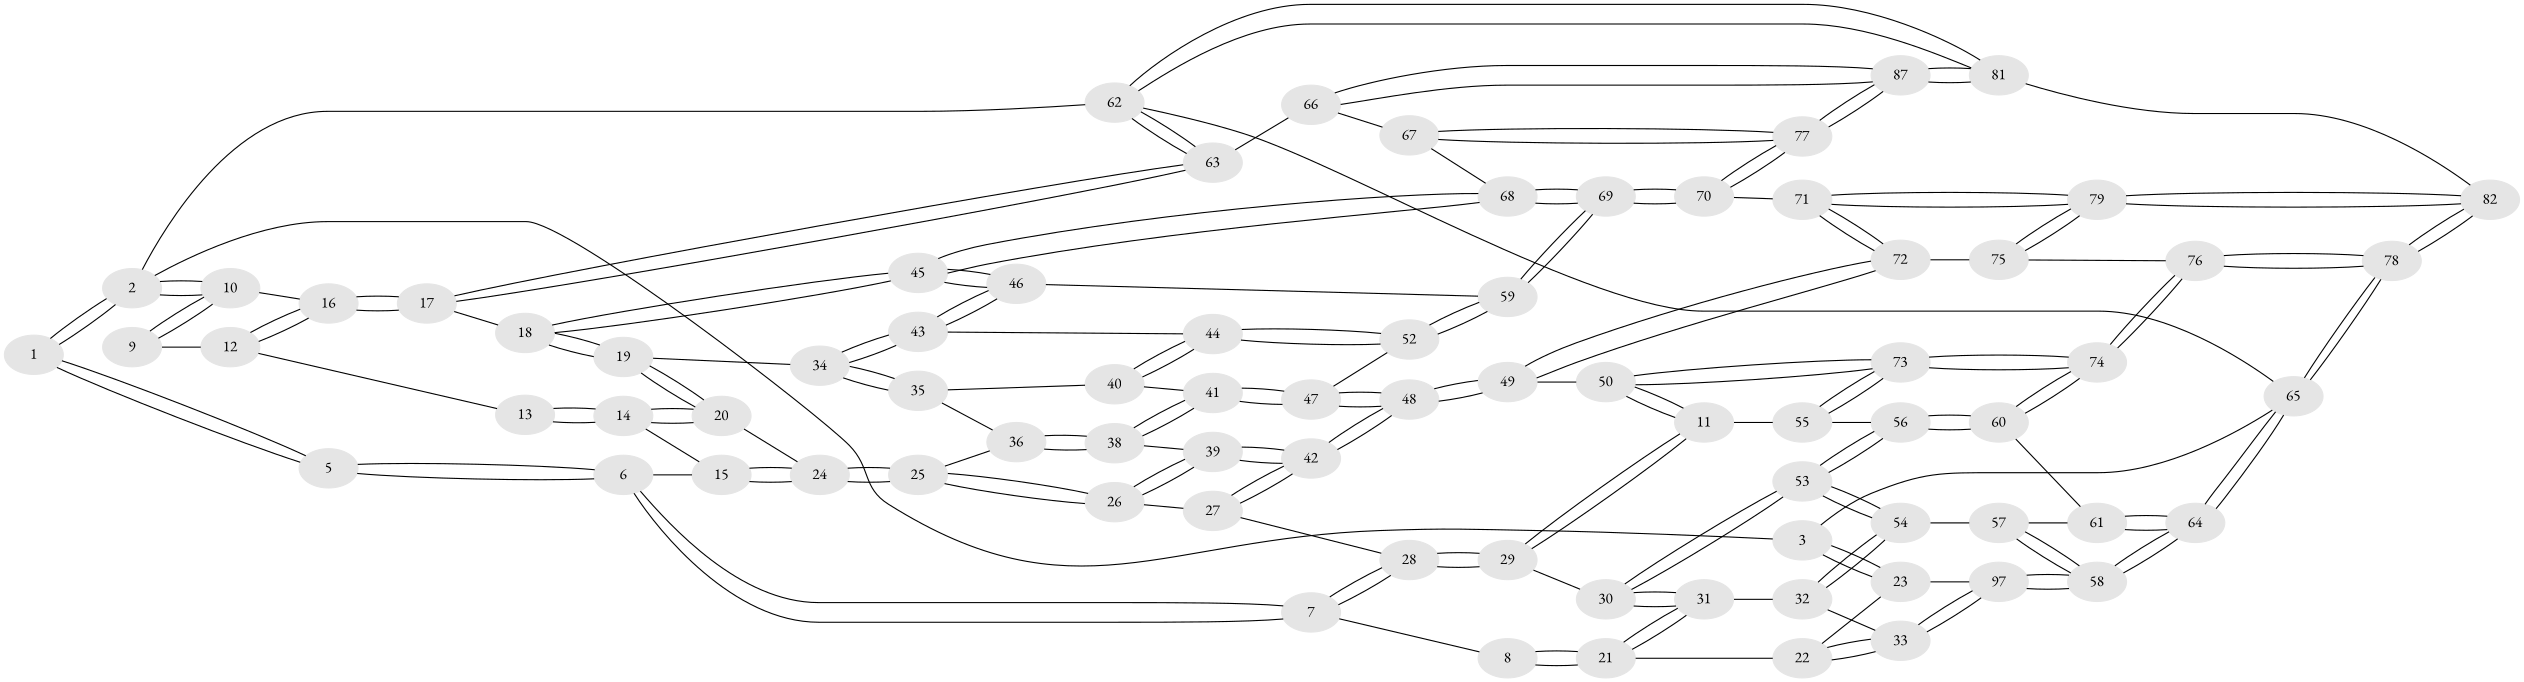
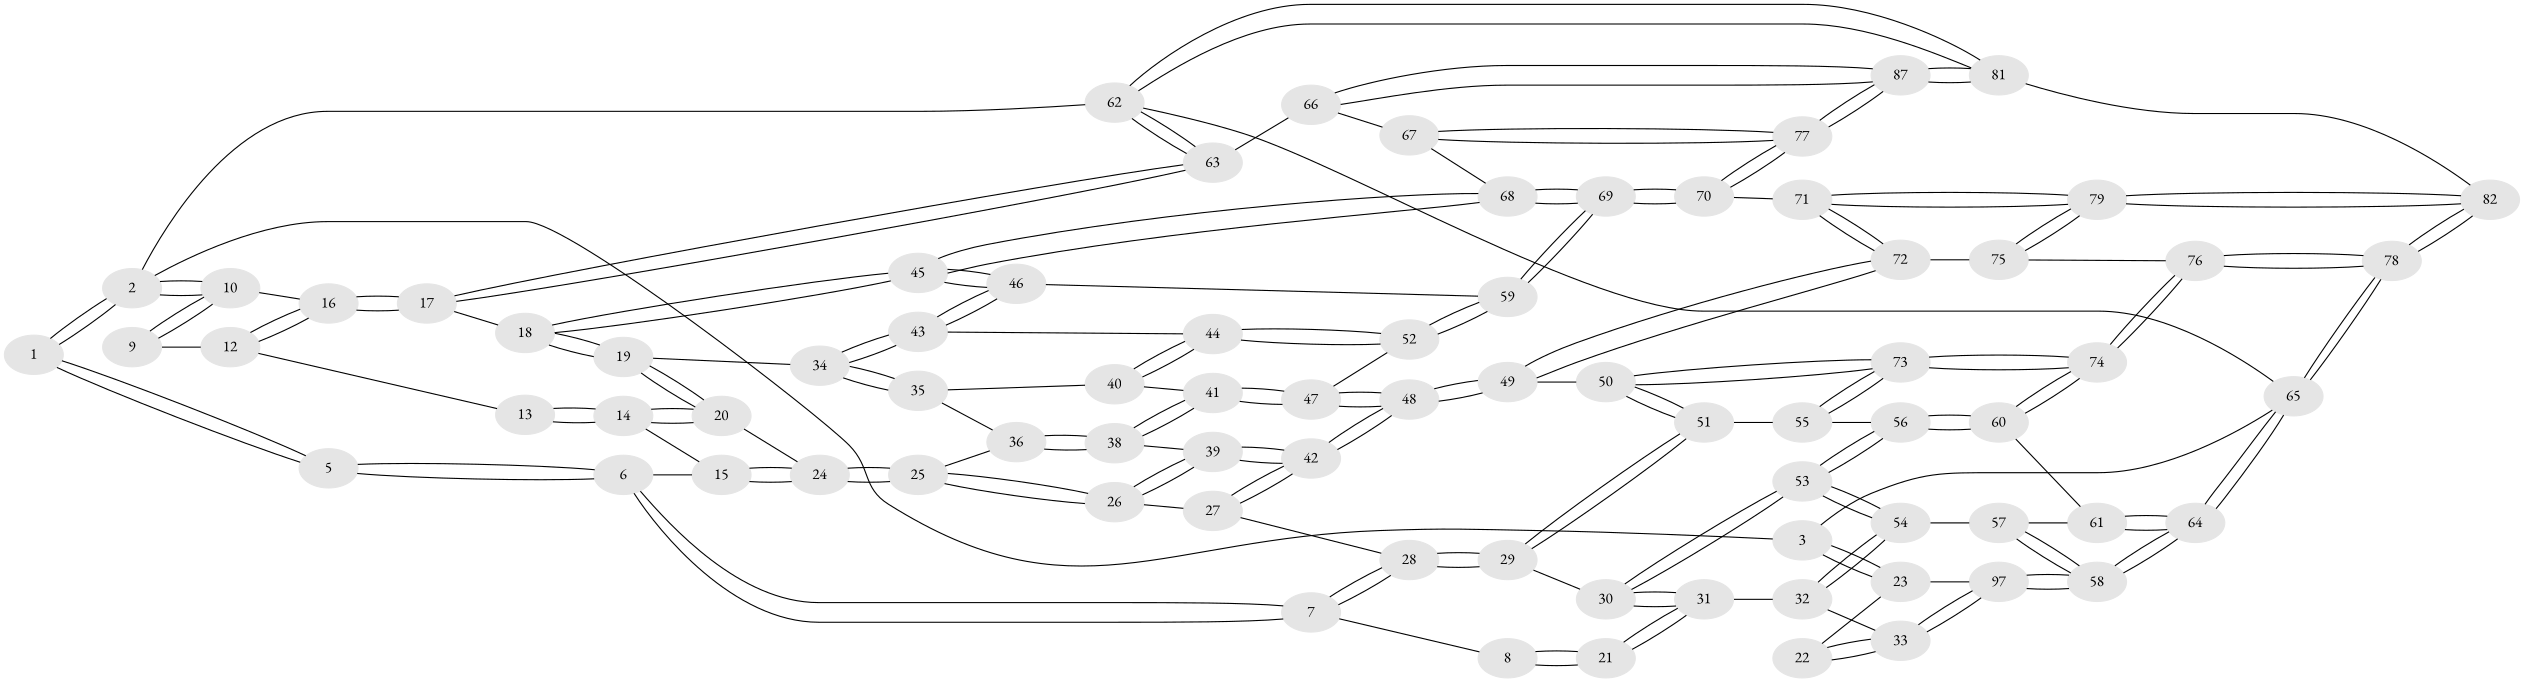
(1704, 422) -> (1704, 422)
(1704, 658) -> none
